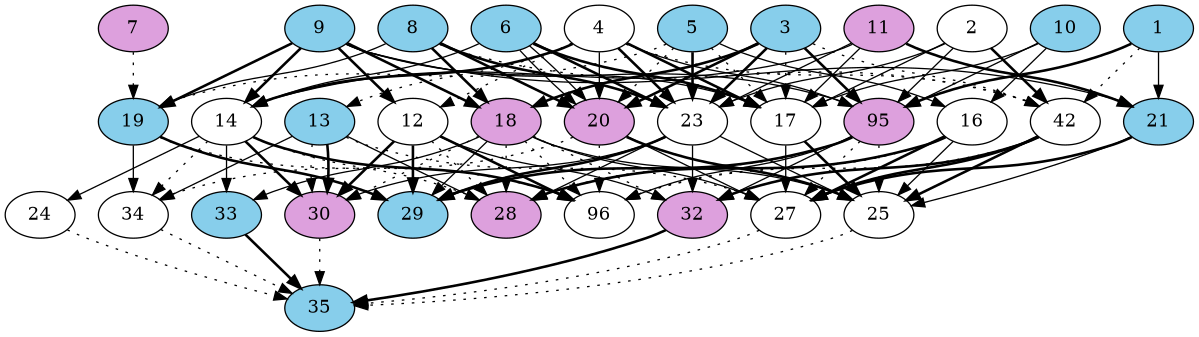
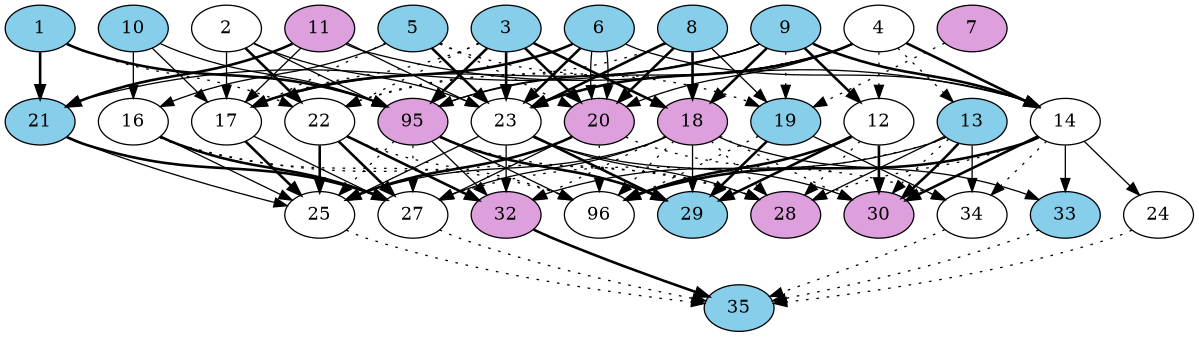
(1159, 69) -> (40, 69)
(233, 72) -> (786, 69)
(686, 72) -> none
(1065, 122) -> (320, 122)
(546, 167) -> (746, 168)
(746, 168) -> (453, 169)
(320, 255) -> none
(268, 257) -> (914, 270)
